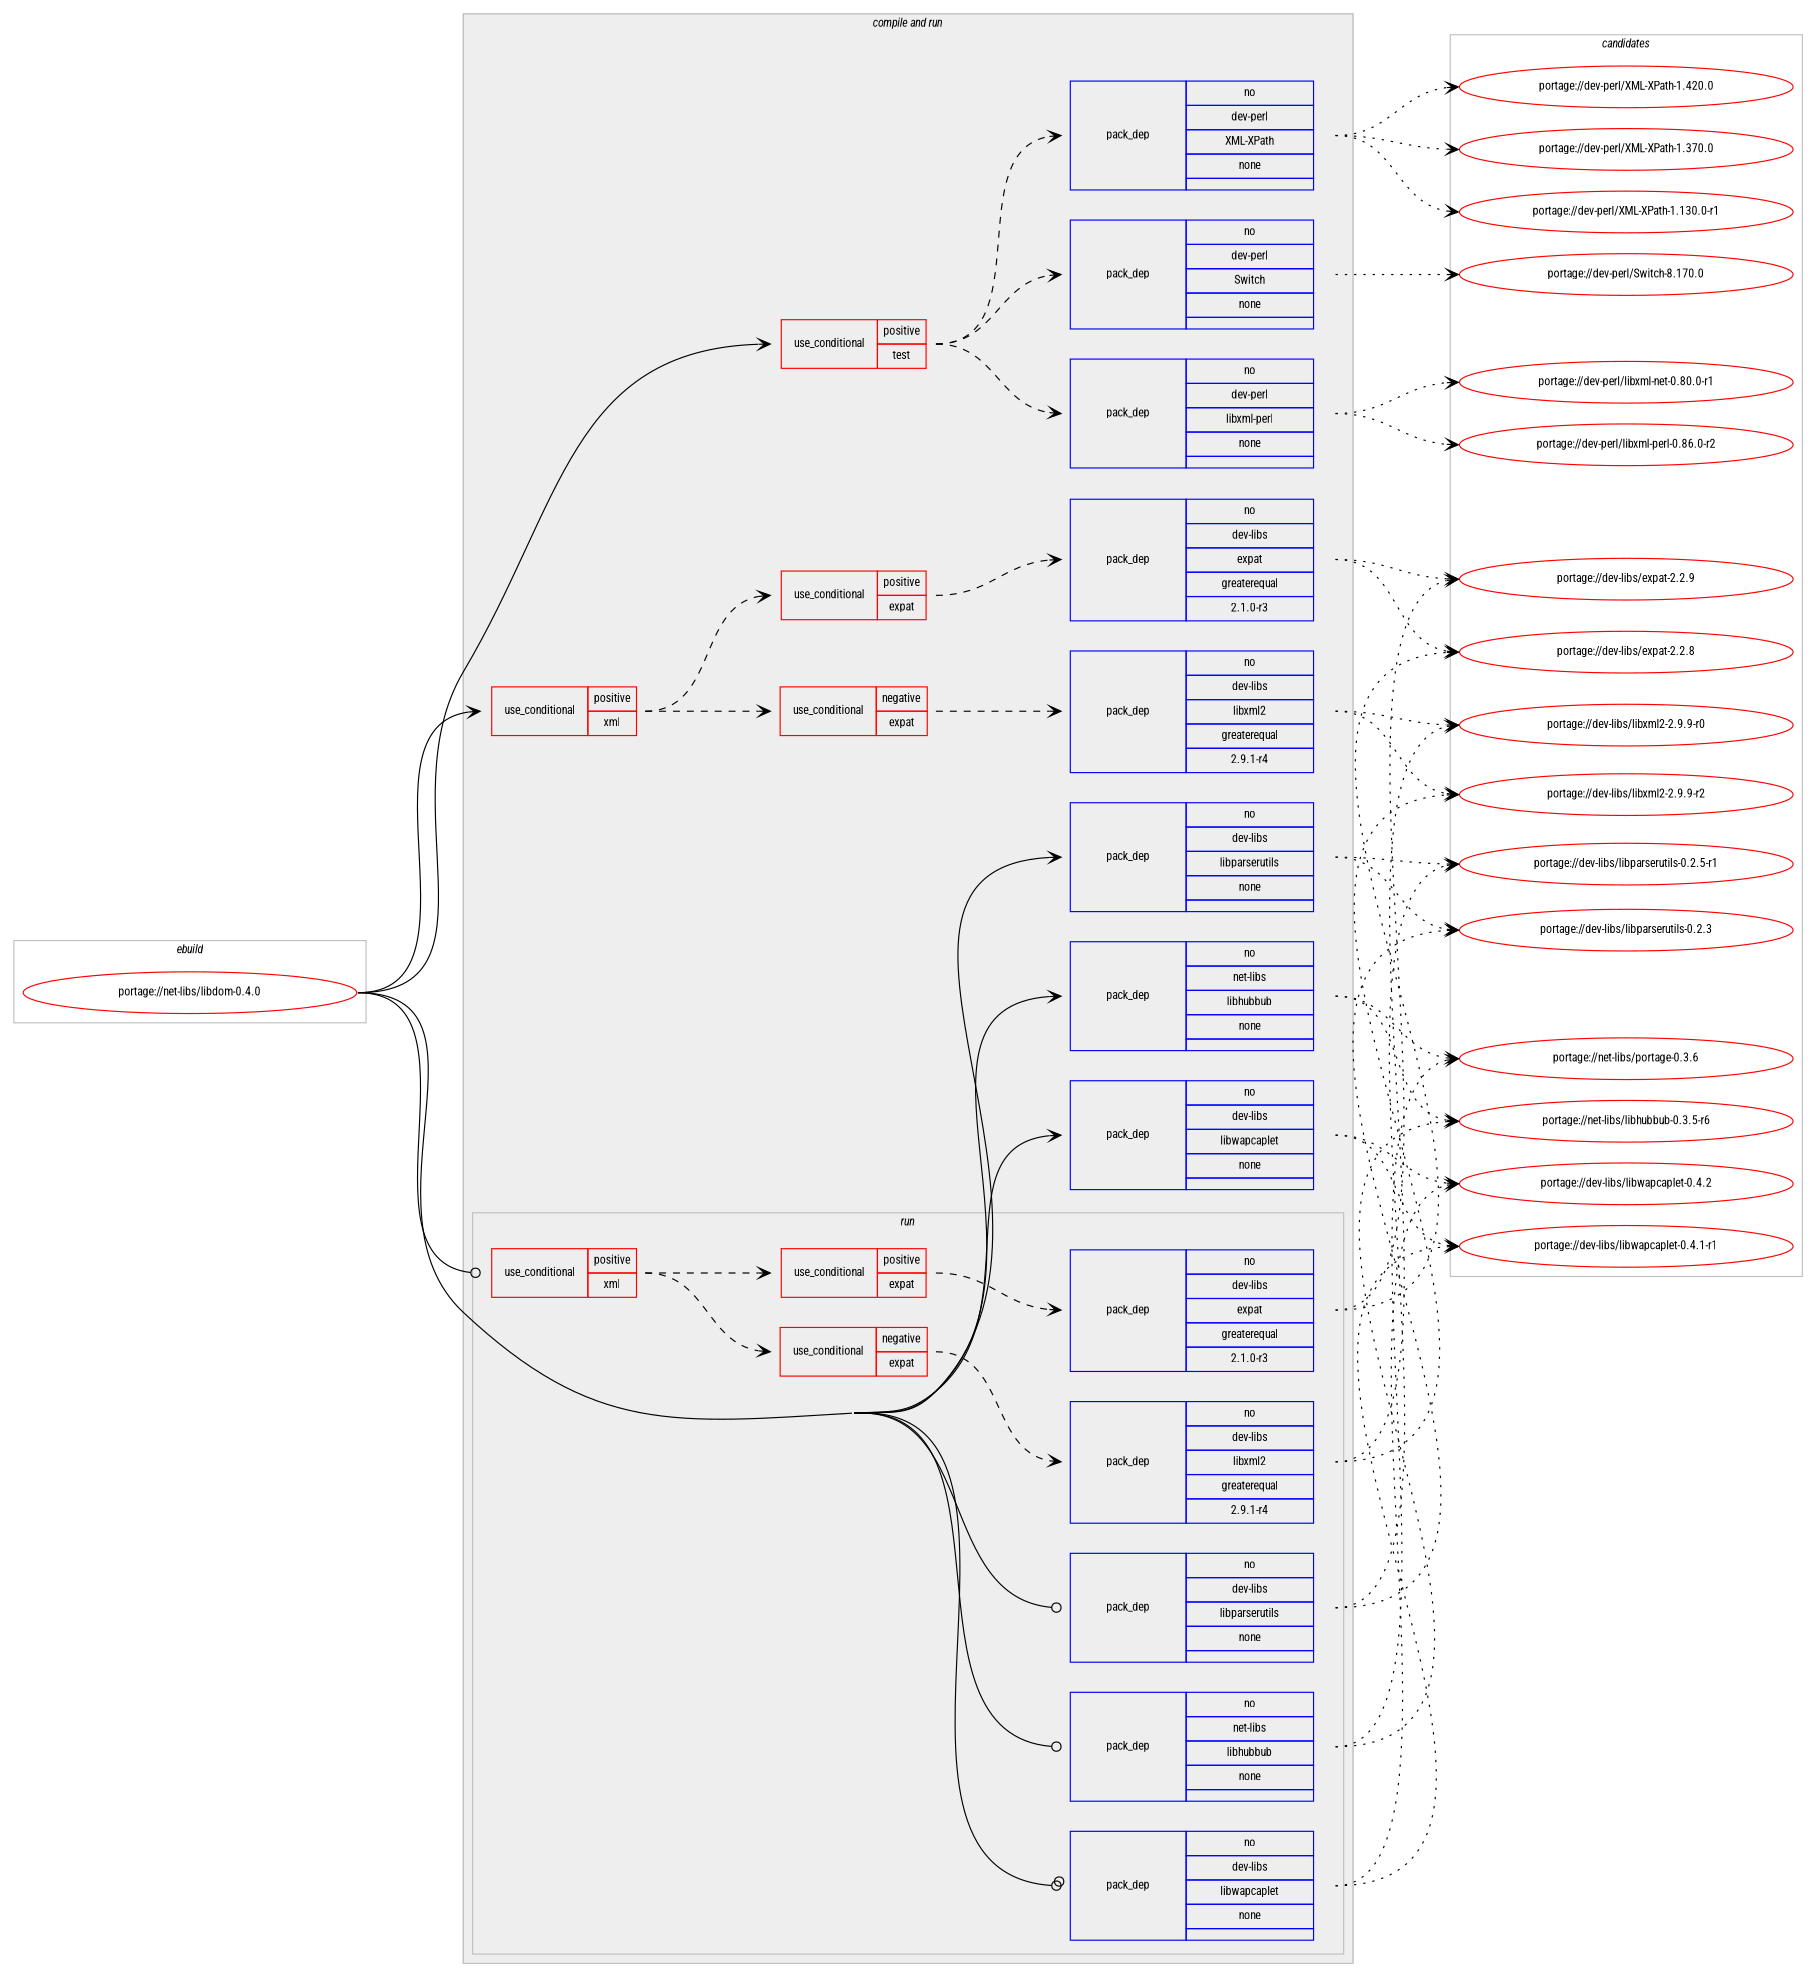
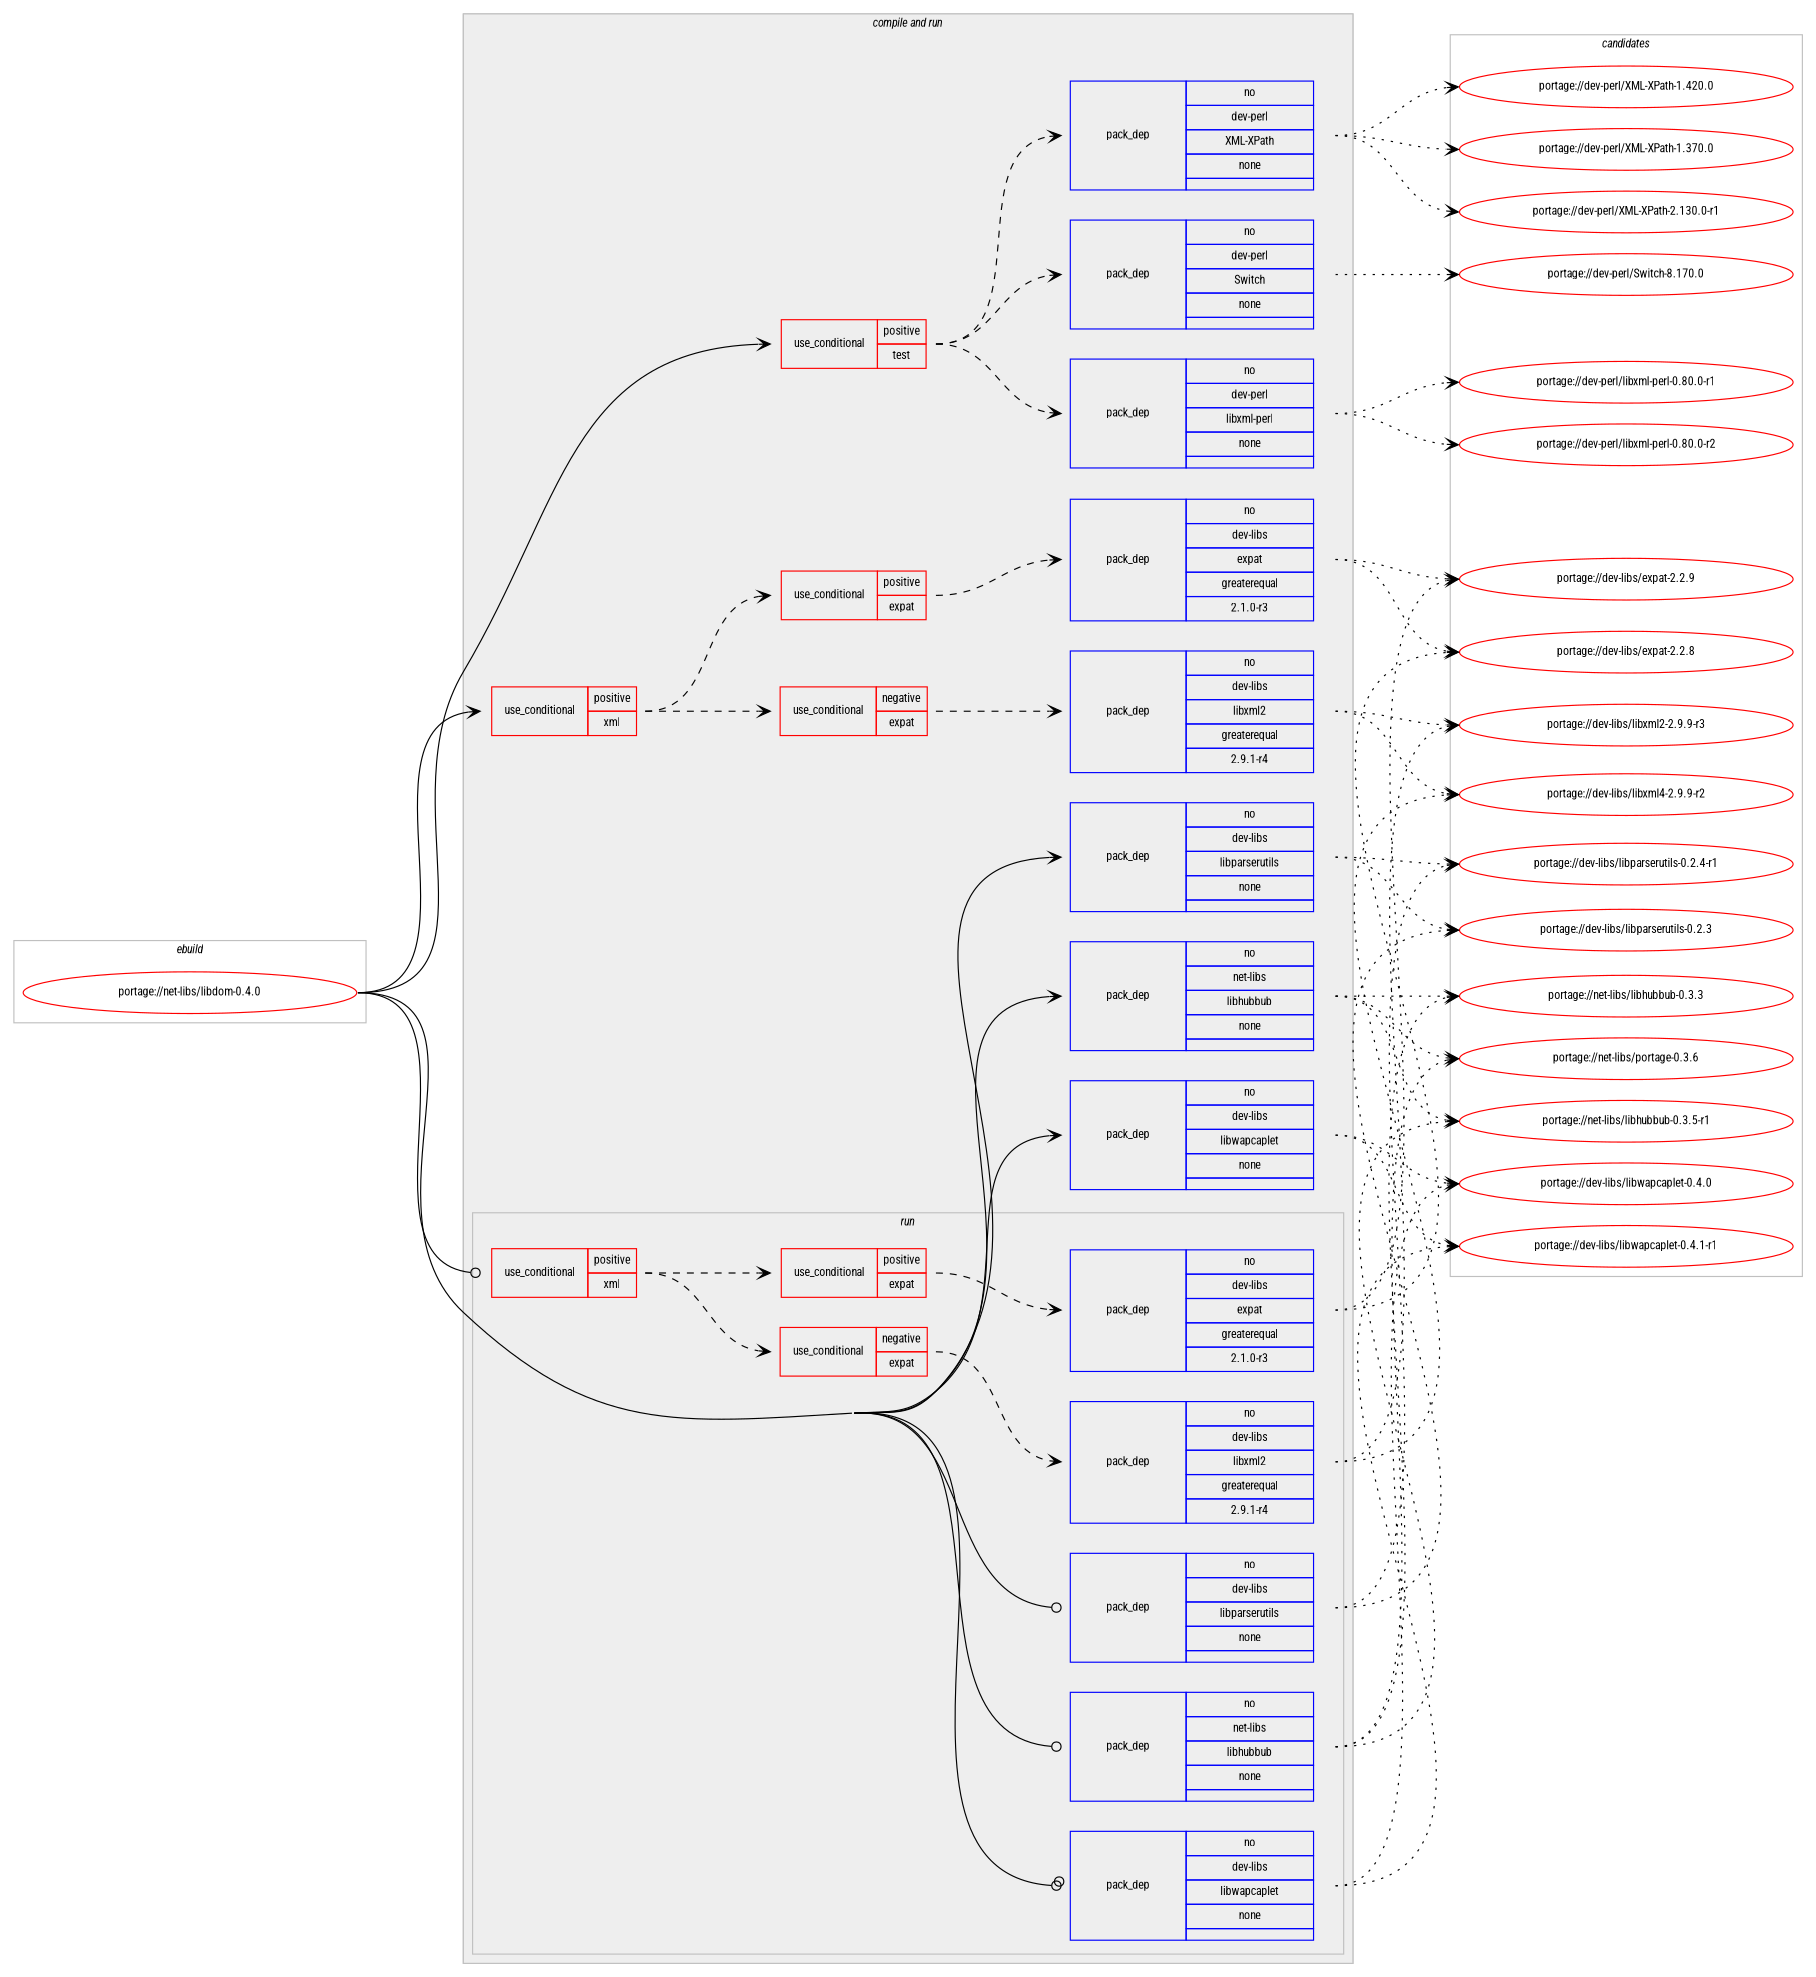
(1626, 212) -> (1626, 212)
(1626, 382) -> (1626, 382)
(1626, 445) -> (1626, 445)
(1626, 725) -> (1626, 725)
(1626, 795) -> (1626, 795)
(1626, 864) -> (1626, 864)
none -> (1626, 996)
(1626, 1121) -> (1626, 1121)
(1626, 1184) -> (1626, 1184)
